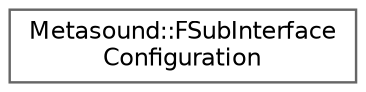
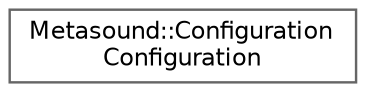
(183, 46) -> (183, 46)
